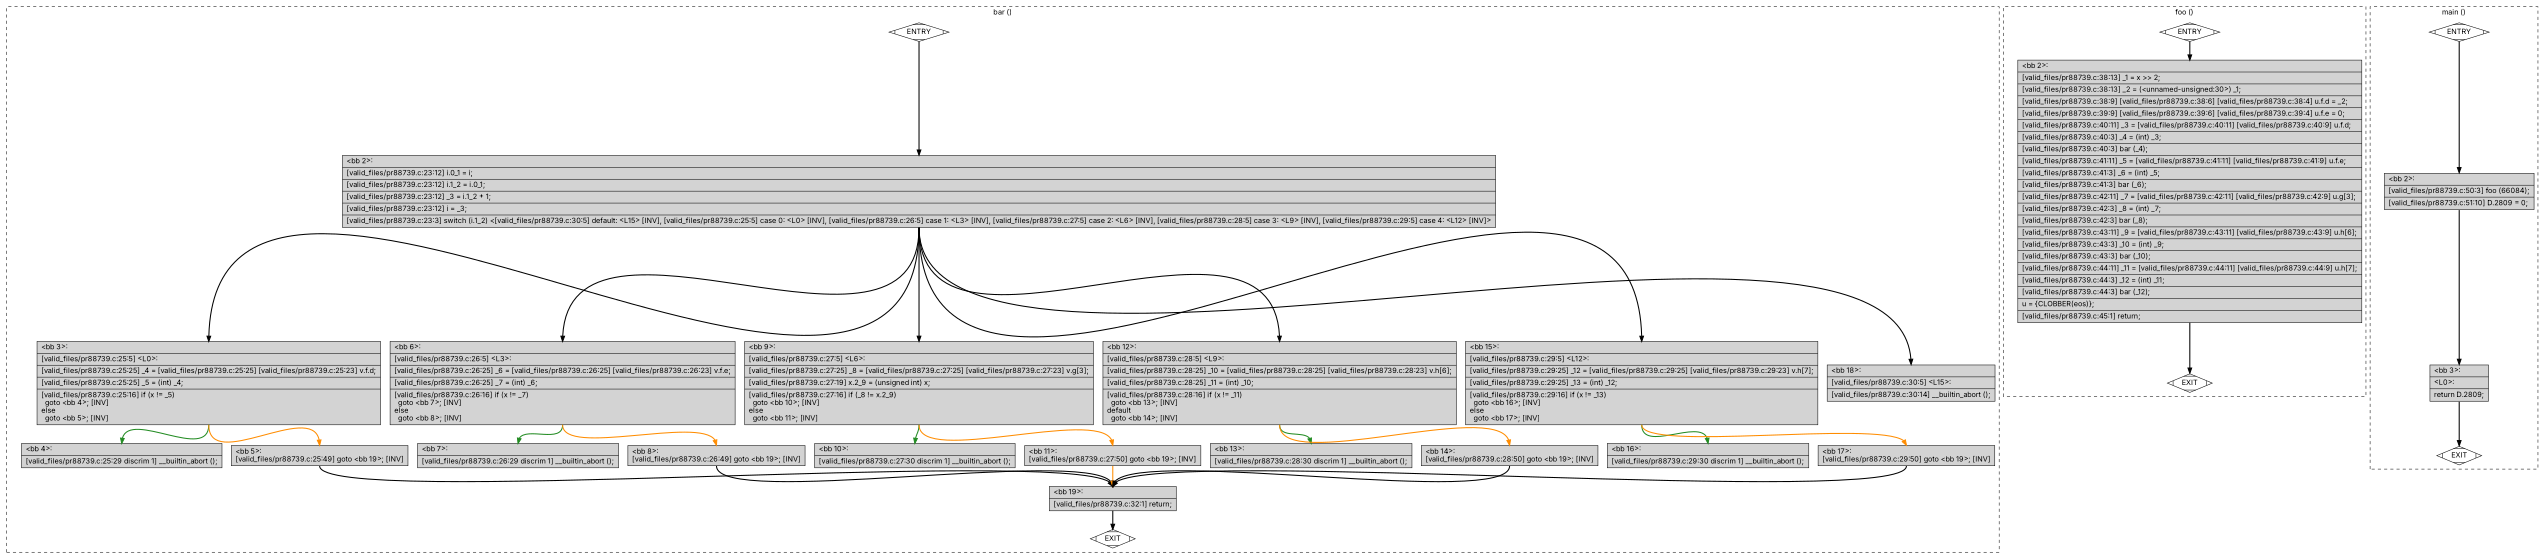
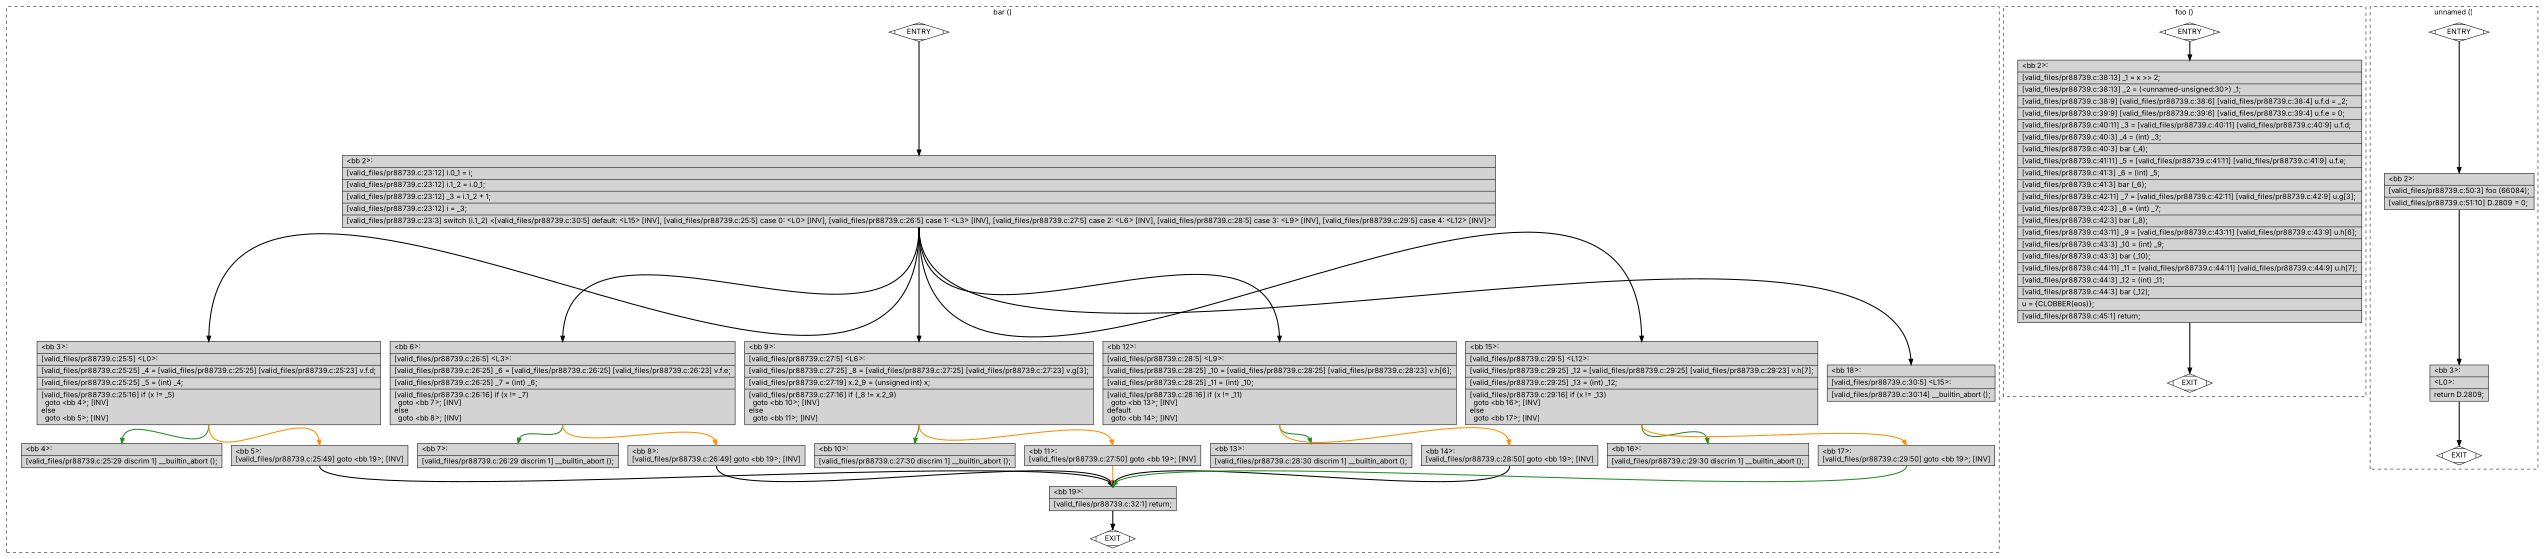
(2454, 13) -> (2454, 13)
(1512, 476) -> (1512, 476)
